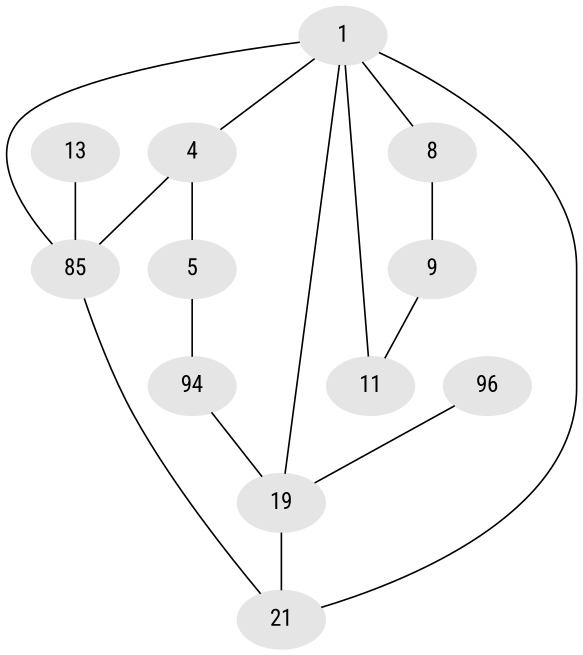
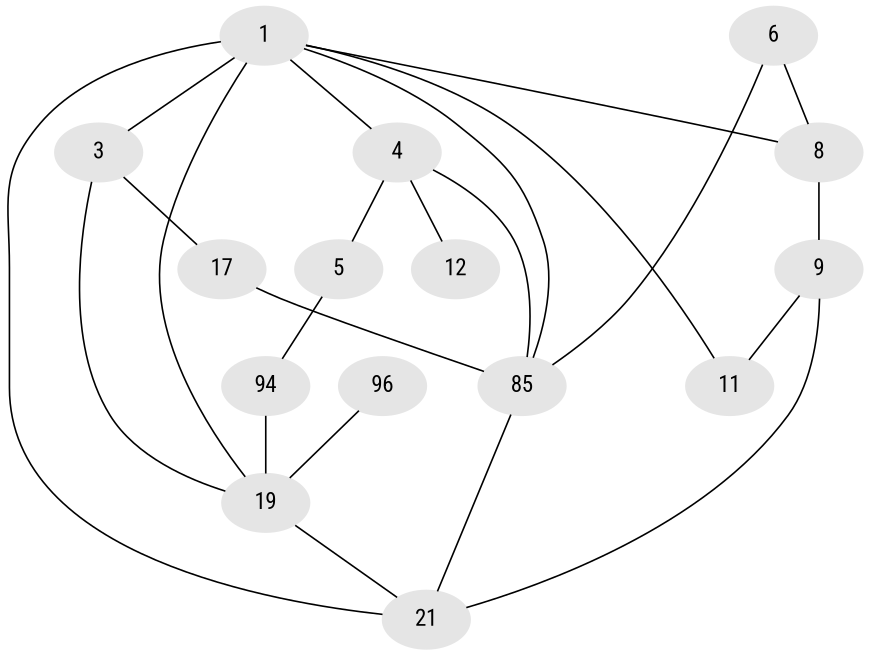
none -> (774, 36)
(75, 152) -> (222, 269)
none -> (99, 152)
none -> (456, 269)
none -> (694, 503)
